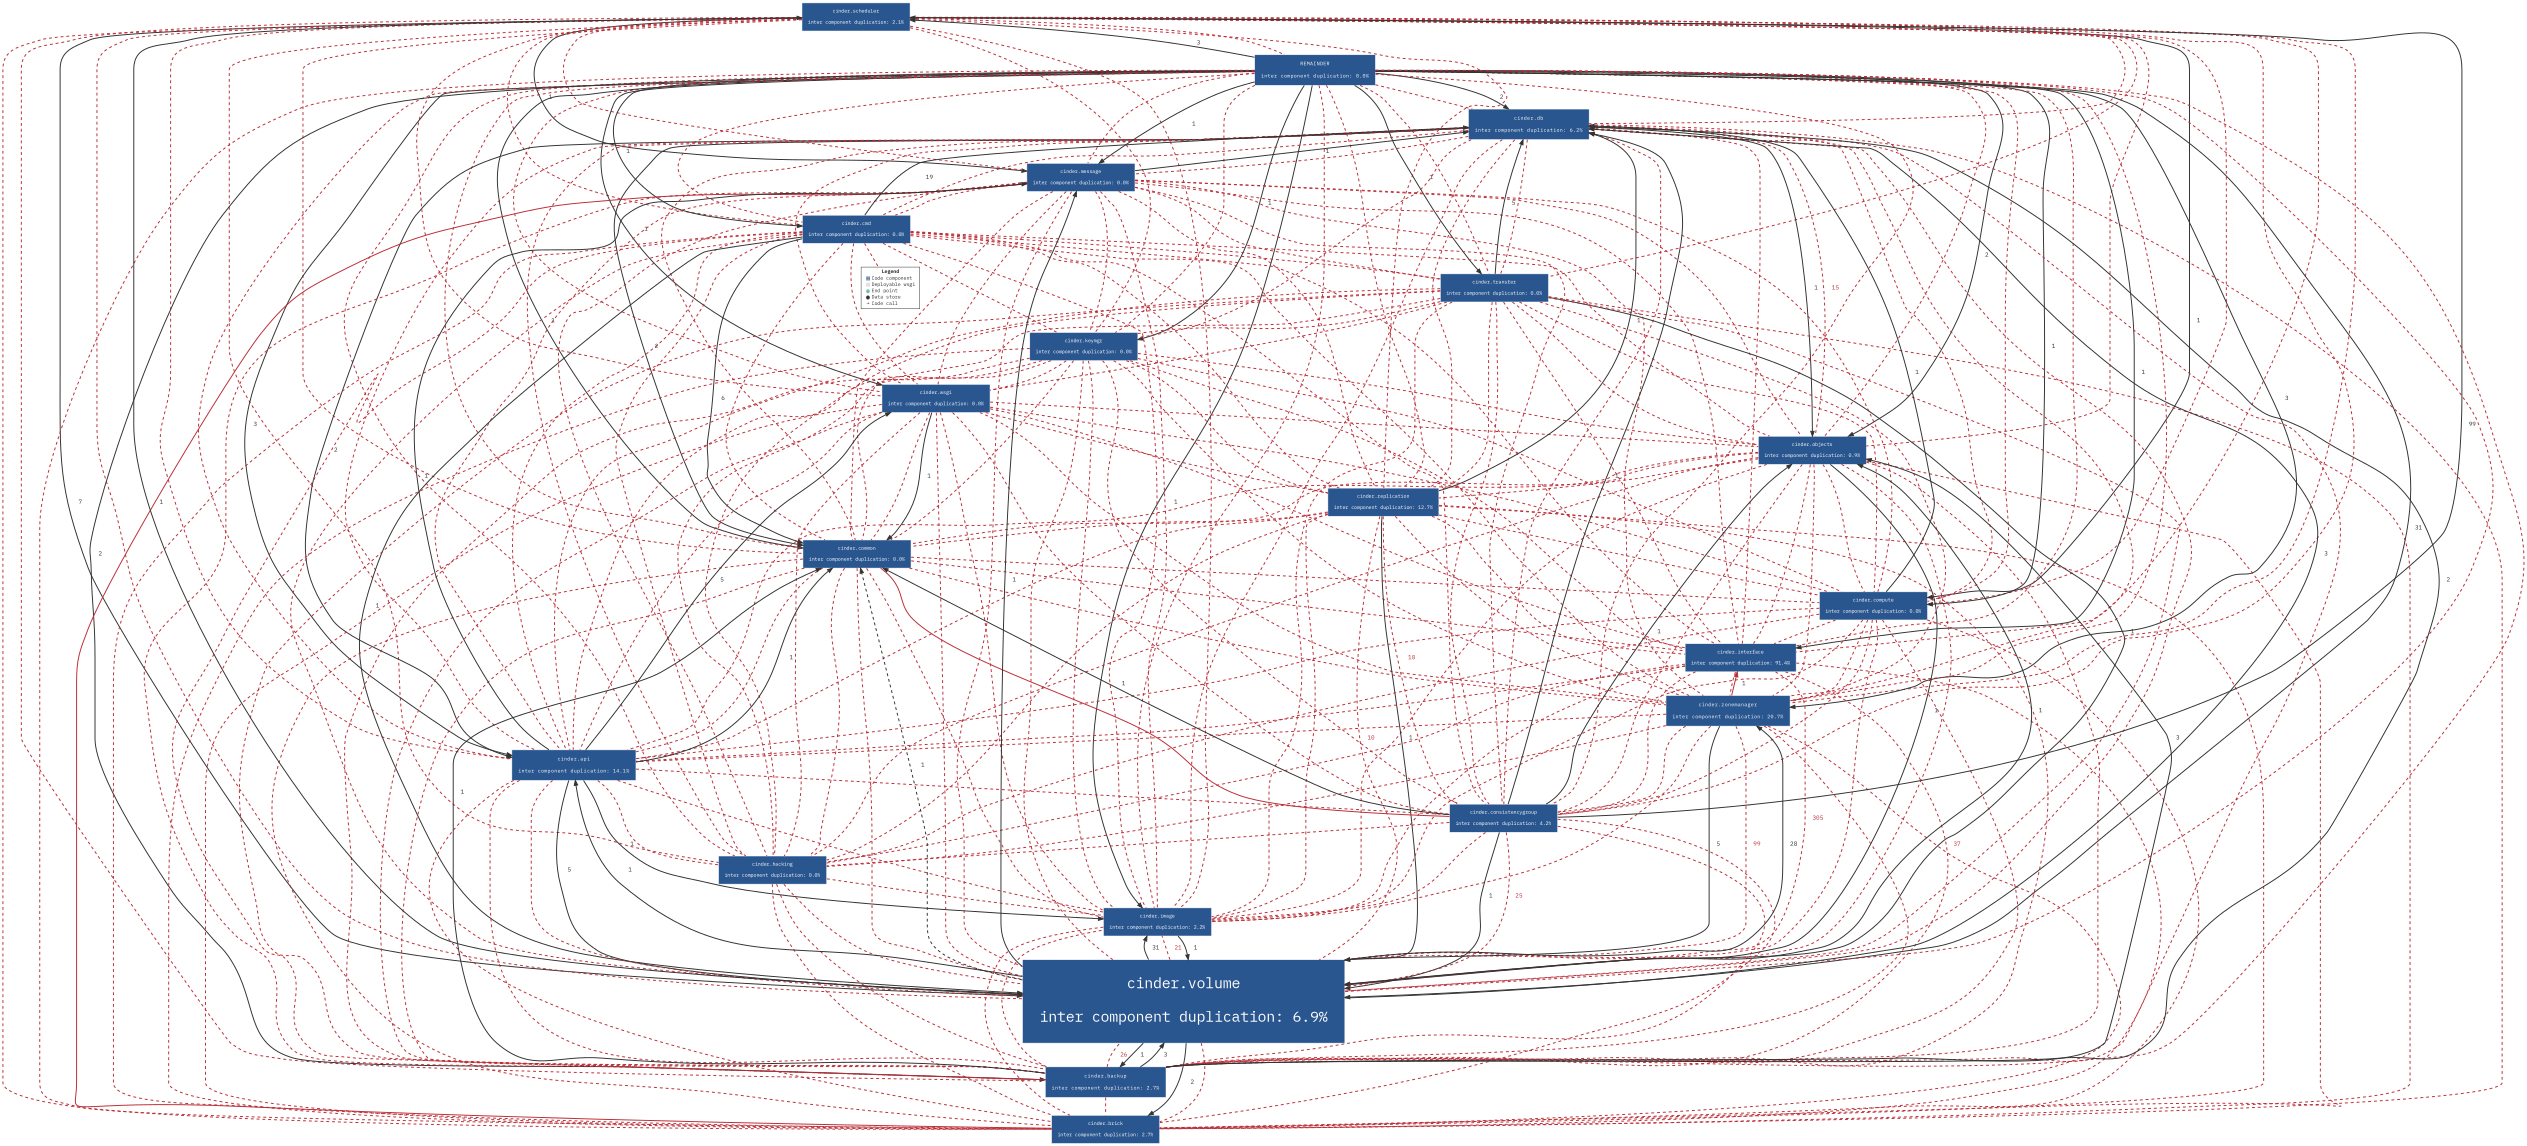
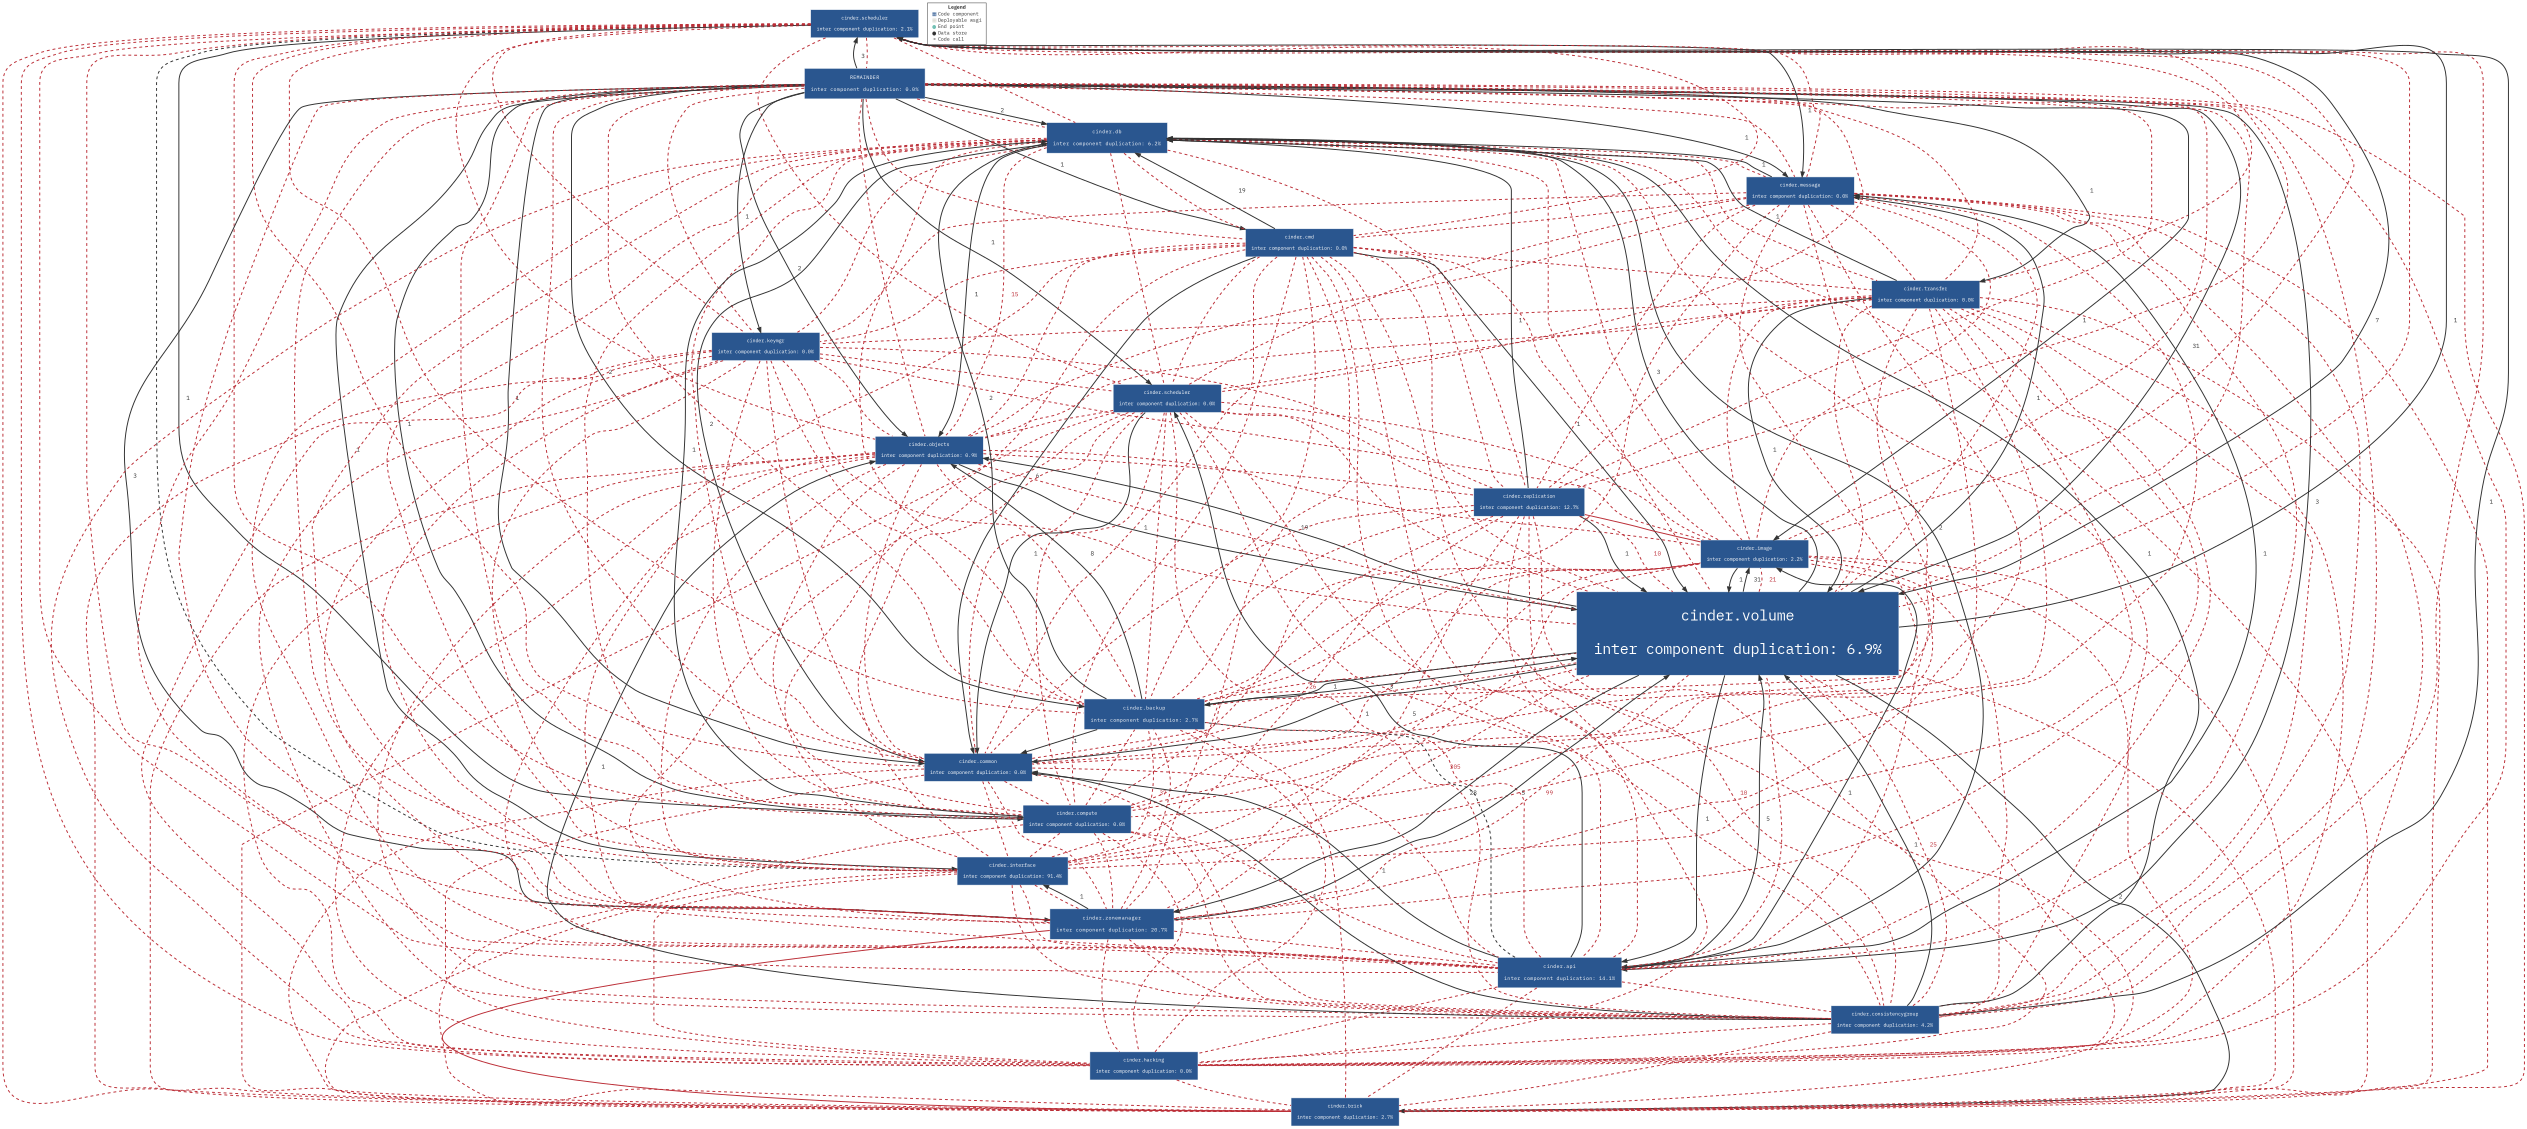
(2311, 52) -> (157, 395)
(1510, 203) -> (1774, 217)
(871, 255) -> (1183, 535)
(936, 398) -> (1167, 398)
(2469, 424) -> (2488, 502)
(1734, 686) -> (1068, 898)
(2037, 711) -> (1301, 528)
(1133, 725) -> (1317, 999)
(2174, 738) -> (1089, 554)
(1312, 742) -> (1643, 528)
(77, 783) -> (2488, 961)
(919, 805) -> (1308, 717)
(406, 1001) -> none
(2264, 1015) -> none
(635, 1057) -> (1436, 769)
(1888, 1094) -> (553, 1076)
